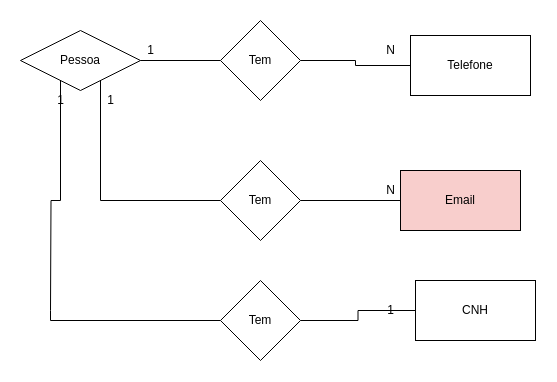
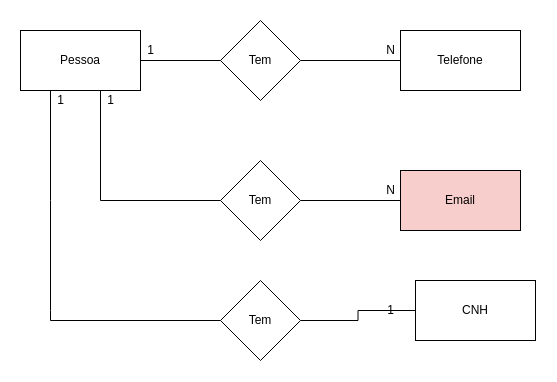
(81, 61) -> (81, 61)
(471, 66) -> (461, 61)
